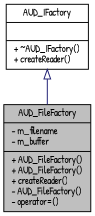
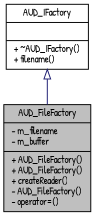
(43, 60) -> (34, 60)
